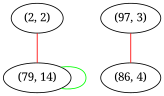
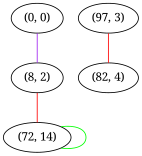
none -> (37, 18)
(37, 18) -> (37, 78)
(37, 78) -> (37, 137)
(131, 78) -> (108, 78)
